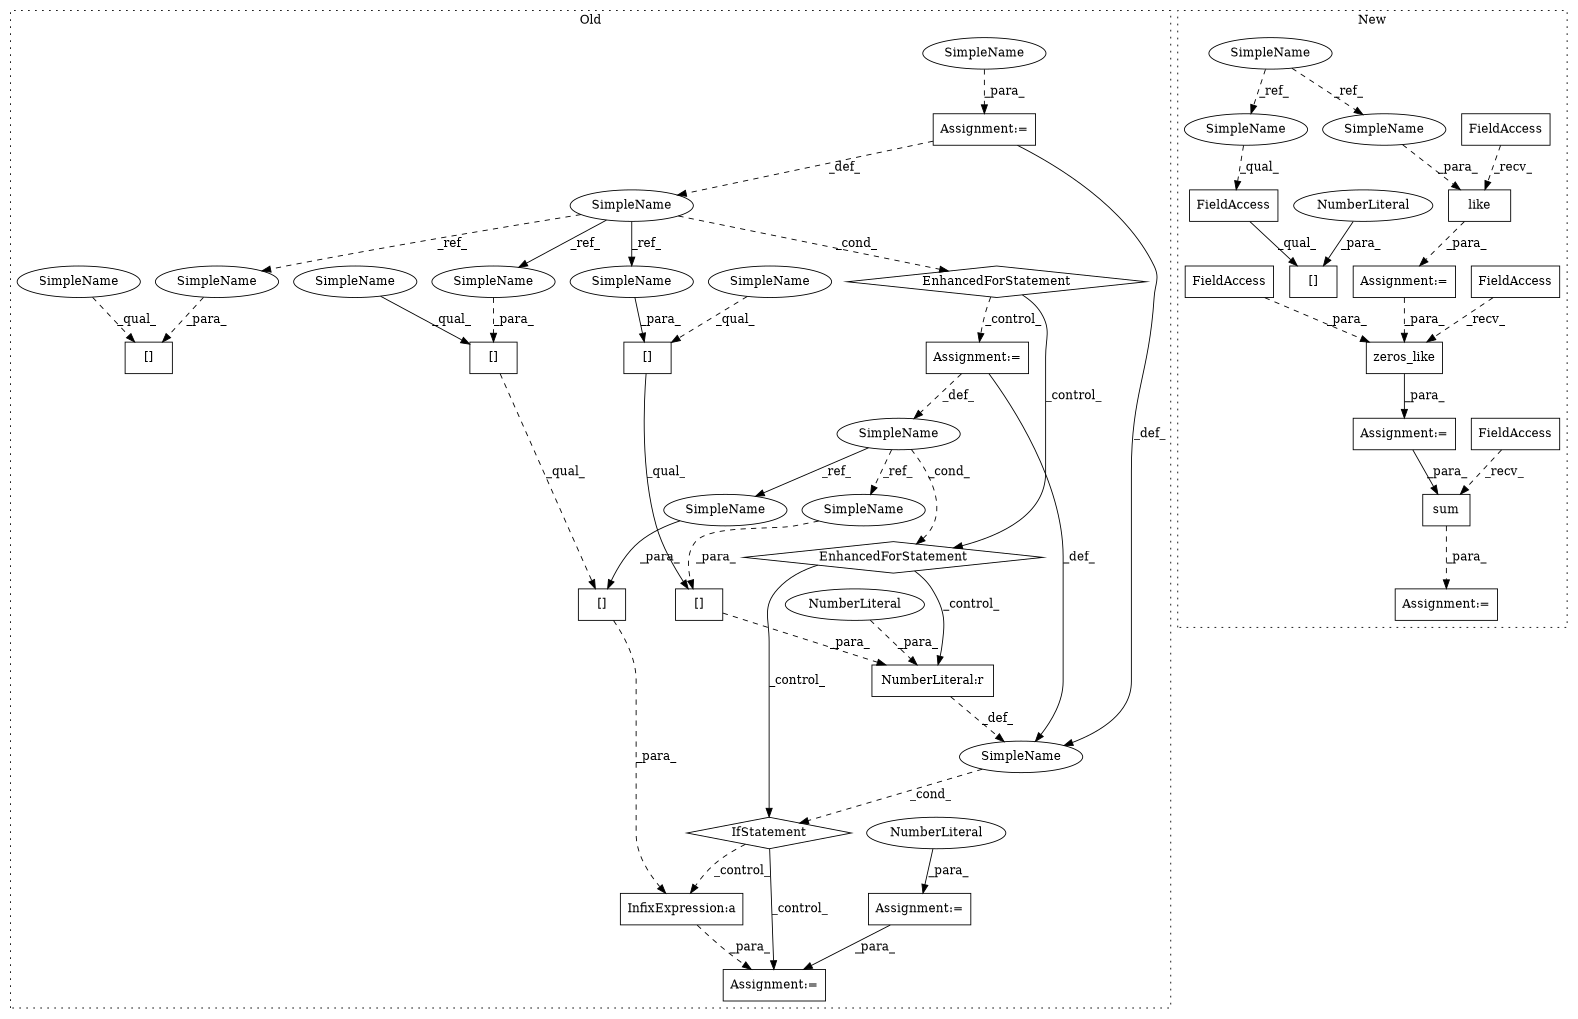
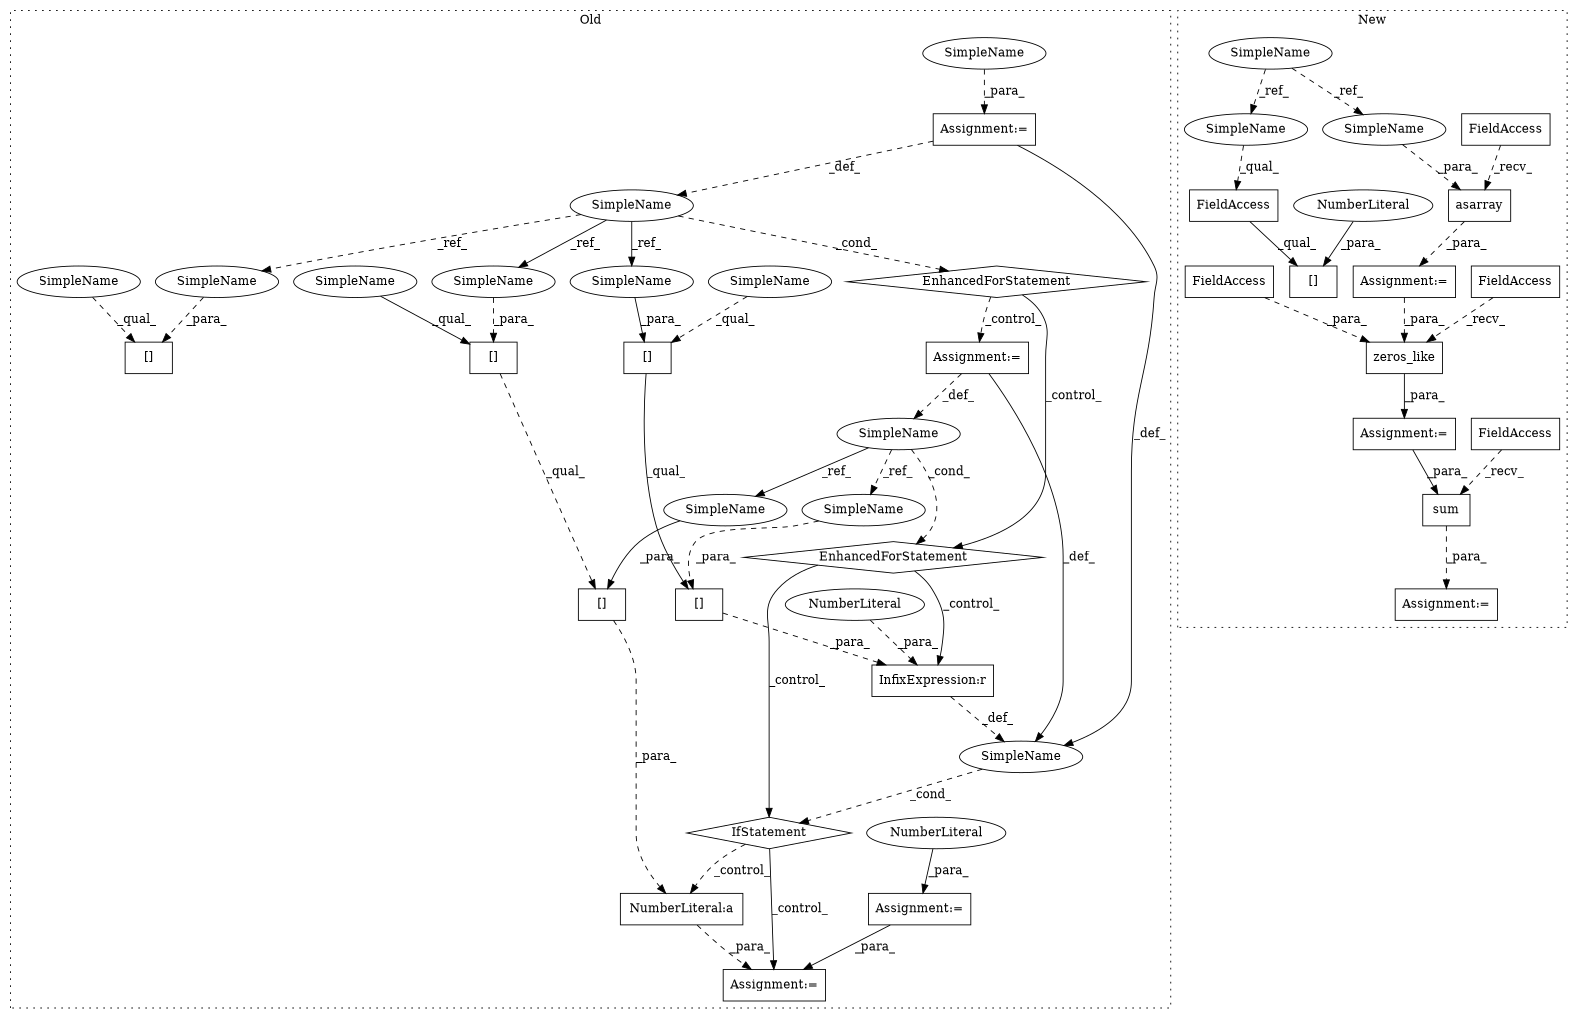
(1480, 206) -> (1480, 206)
(933, 681) -> (933, 681)
(682, 909) -> (682, 909)
